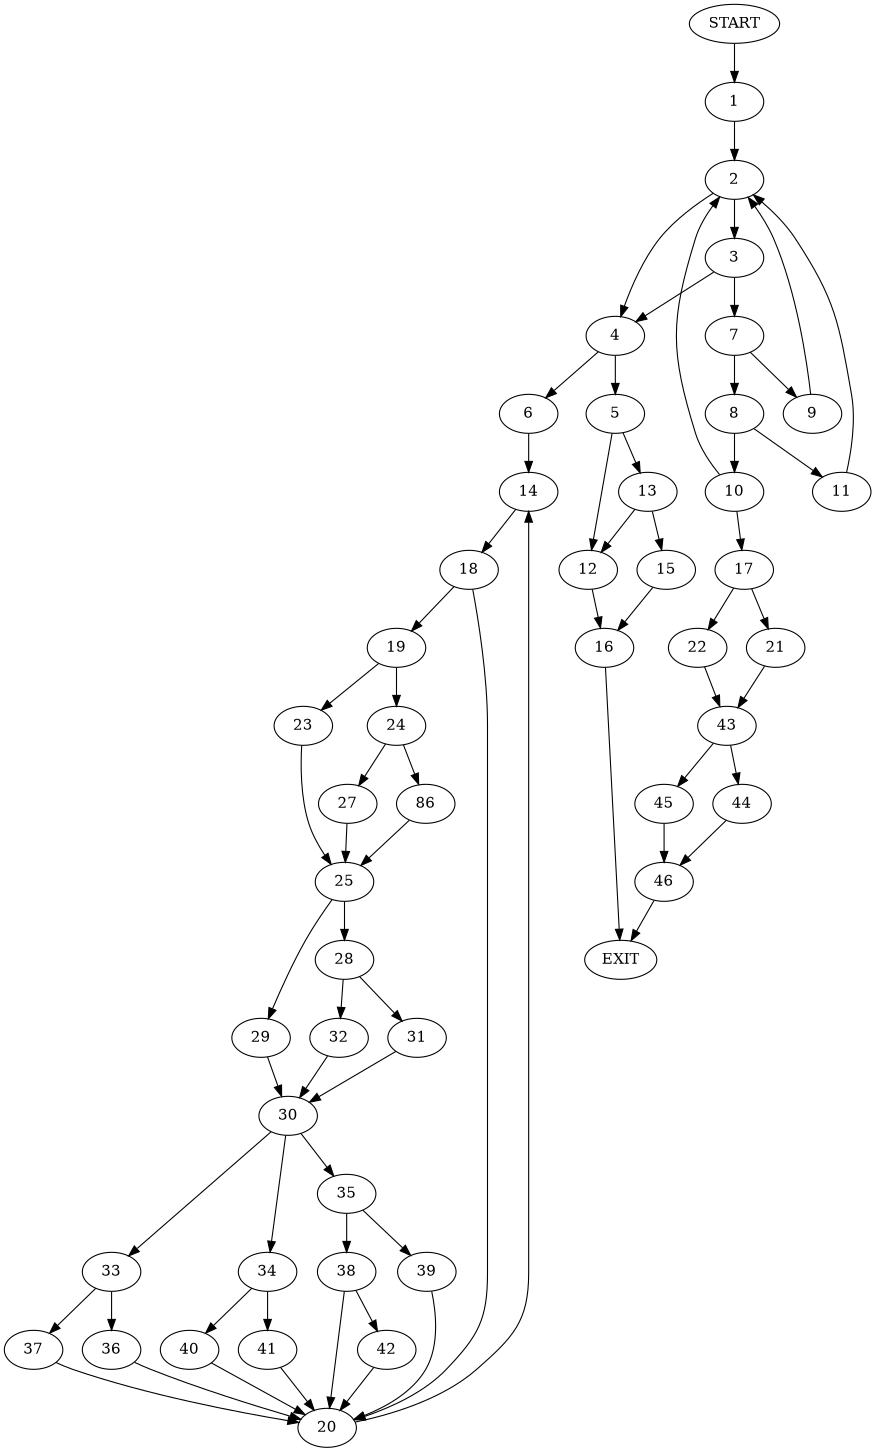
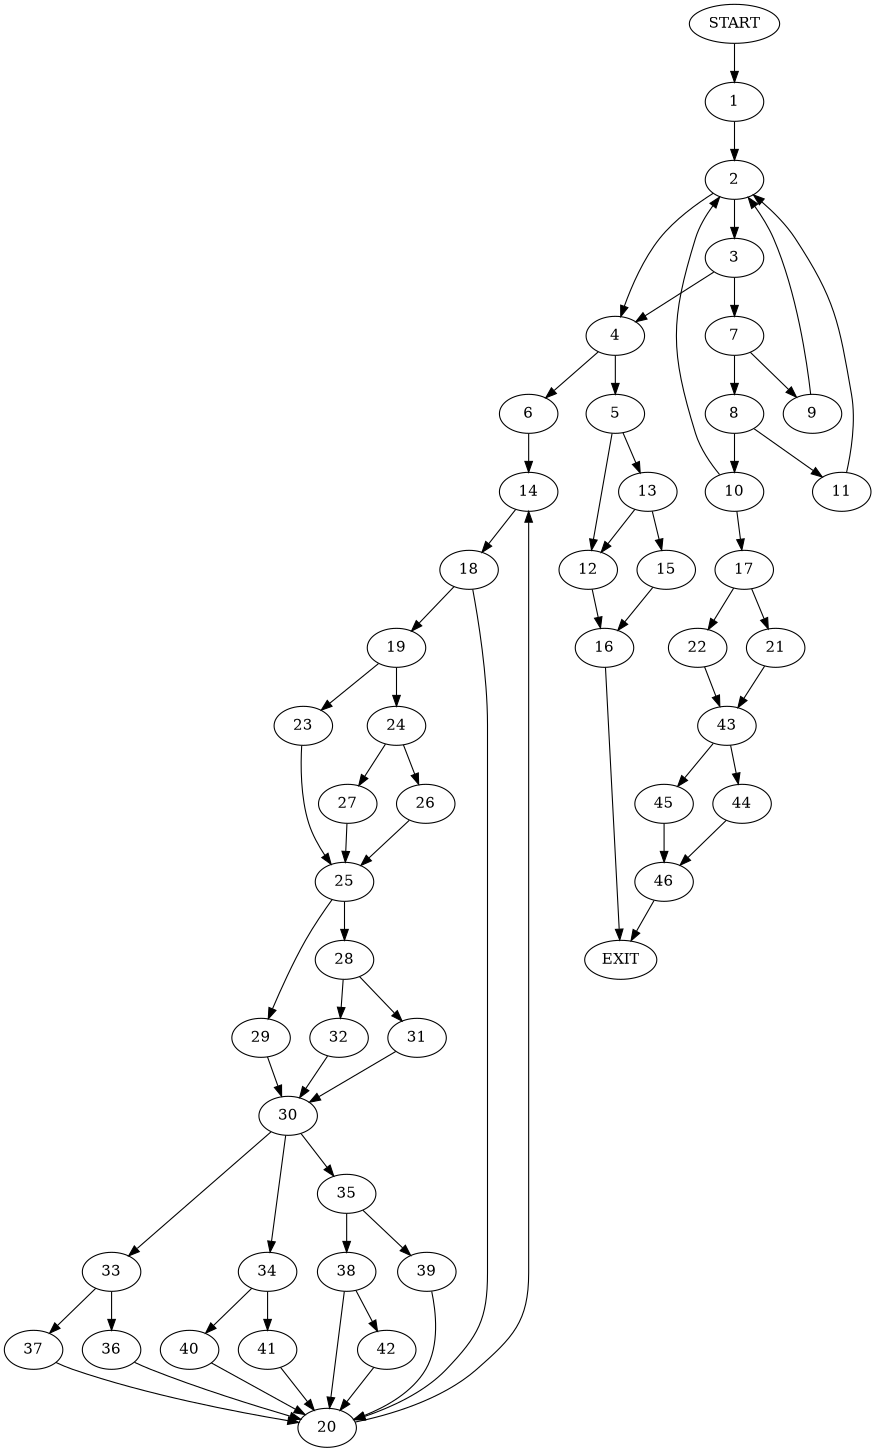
(426, 804) -> (426, 804)
